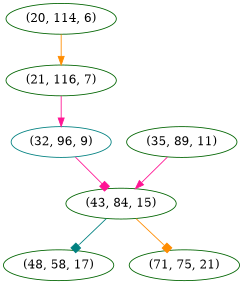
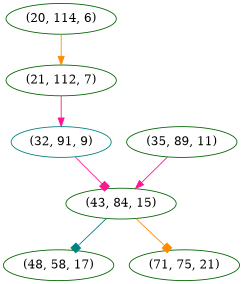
(61, 80) -> (61, 80)
(61, 142) -> (61, 142)
